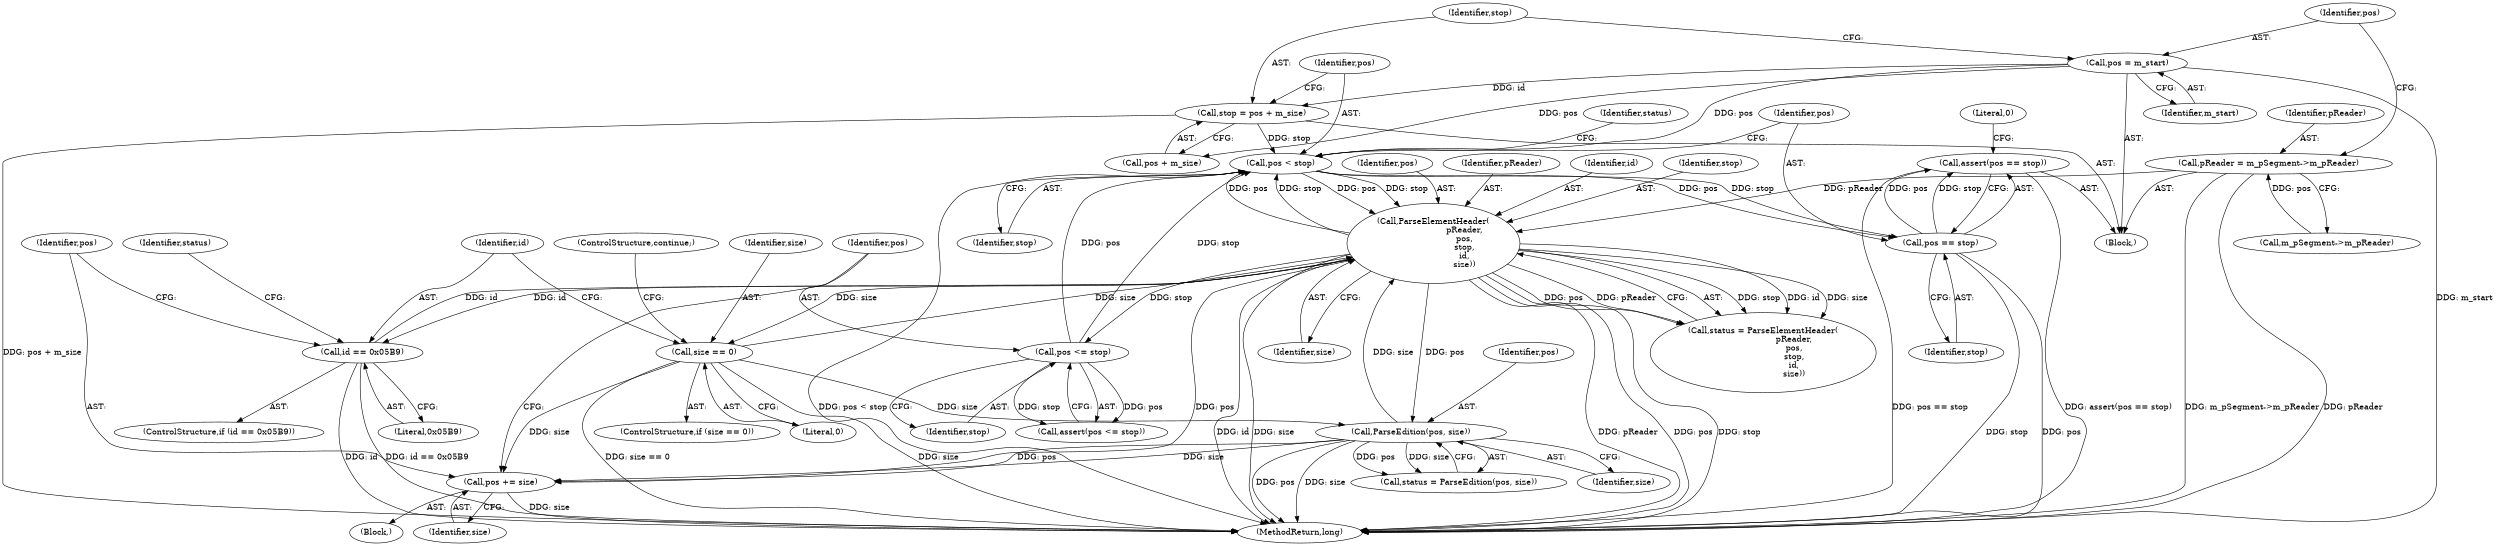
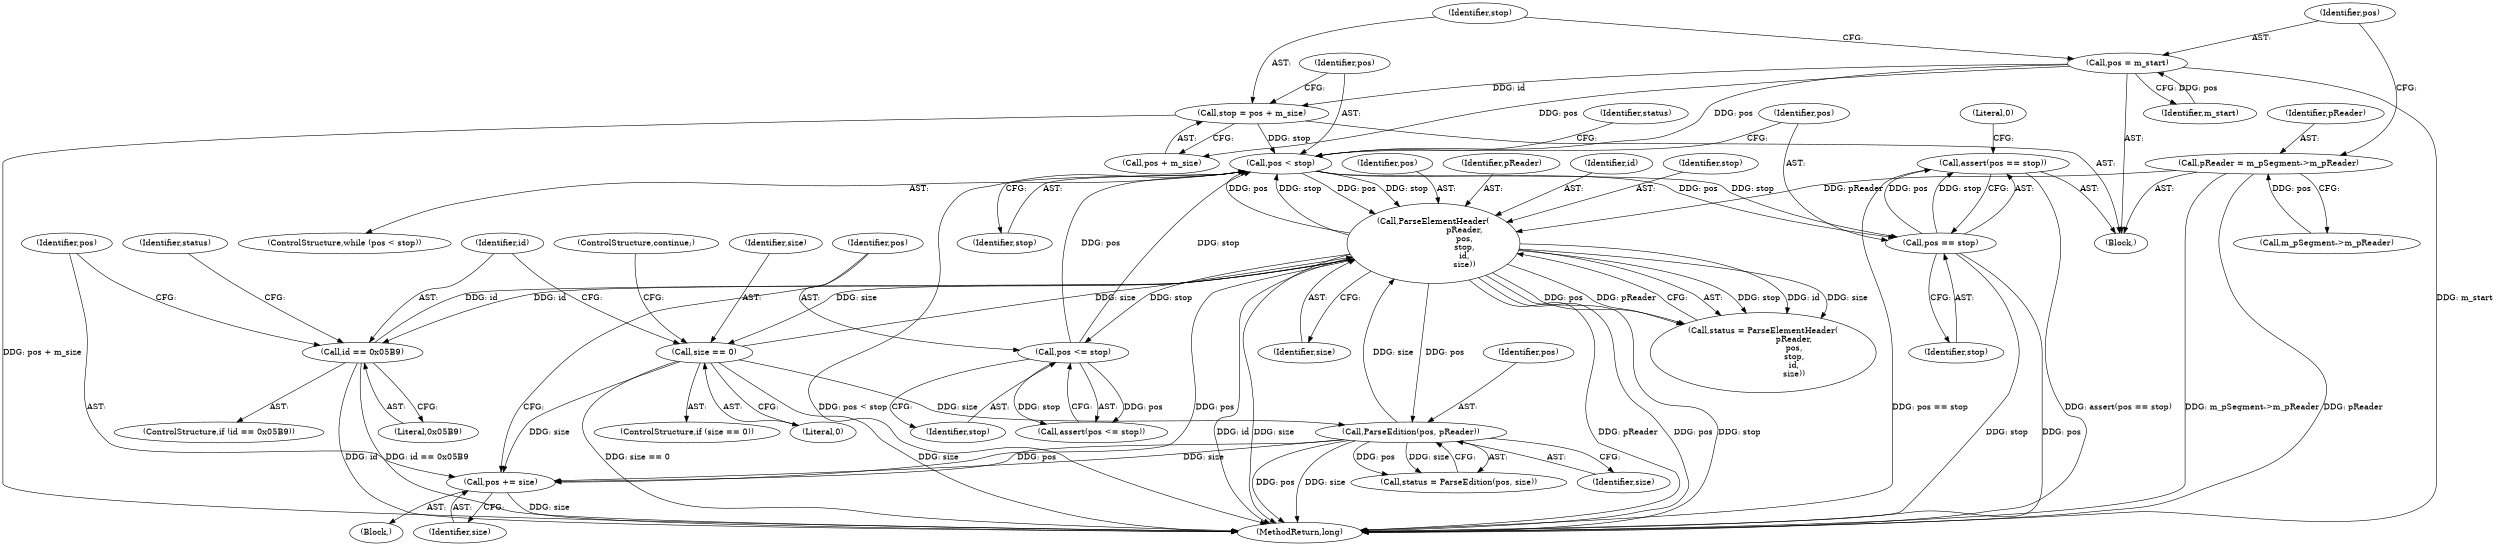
(2198, 88) -> (2198, 88)
none -> (345, 243)
(1411, 432) -> (1411, 432)
